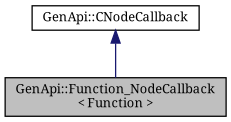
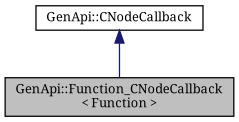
(116, 97) -> (119, 97)
